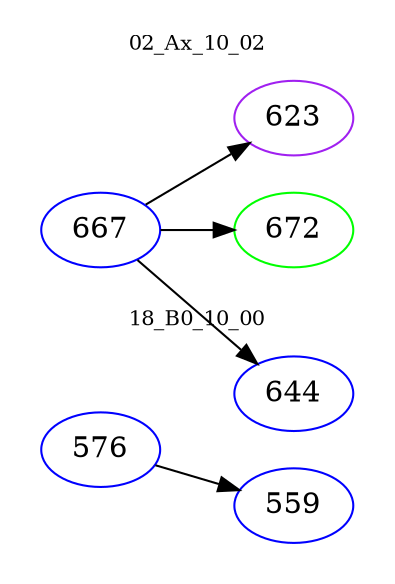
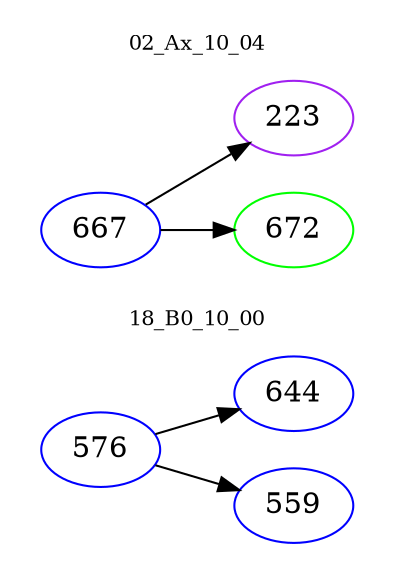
(197, 45) -> (197, 45)
(294, 118) -> (294, 118)
(200, 314) -> (187, 425)
